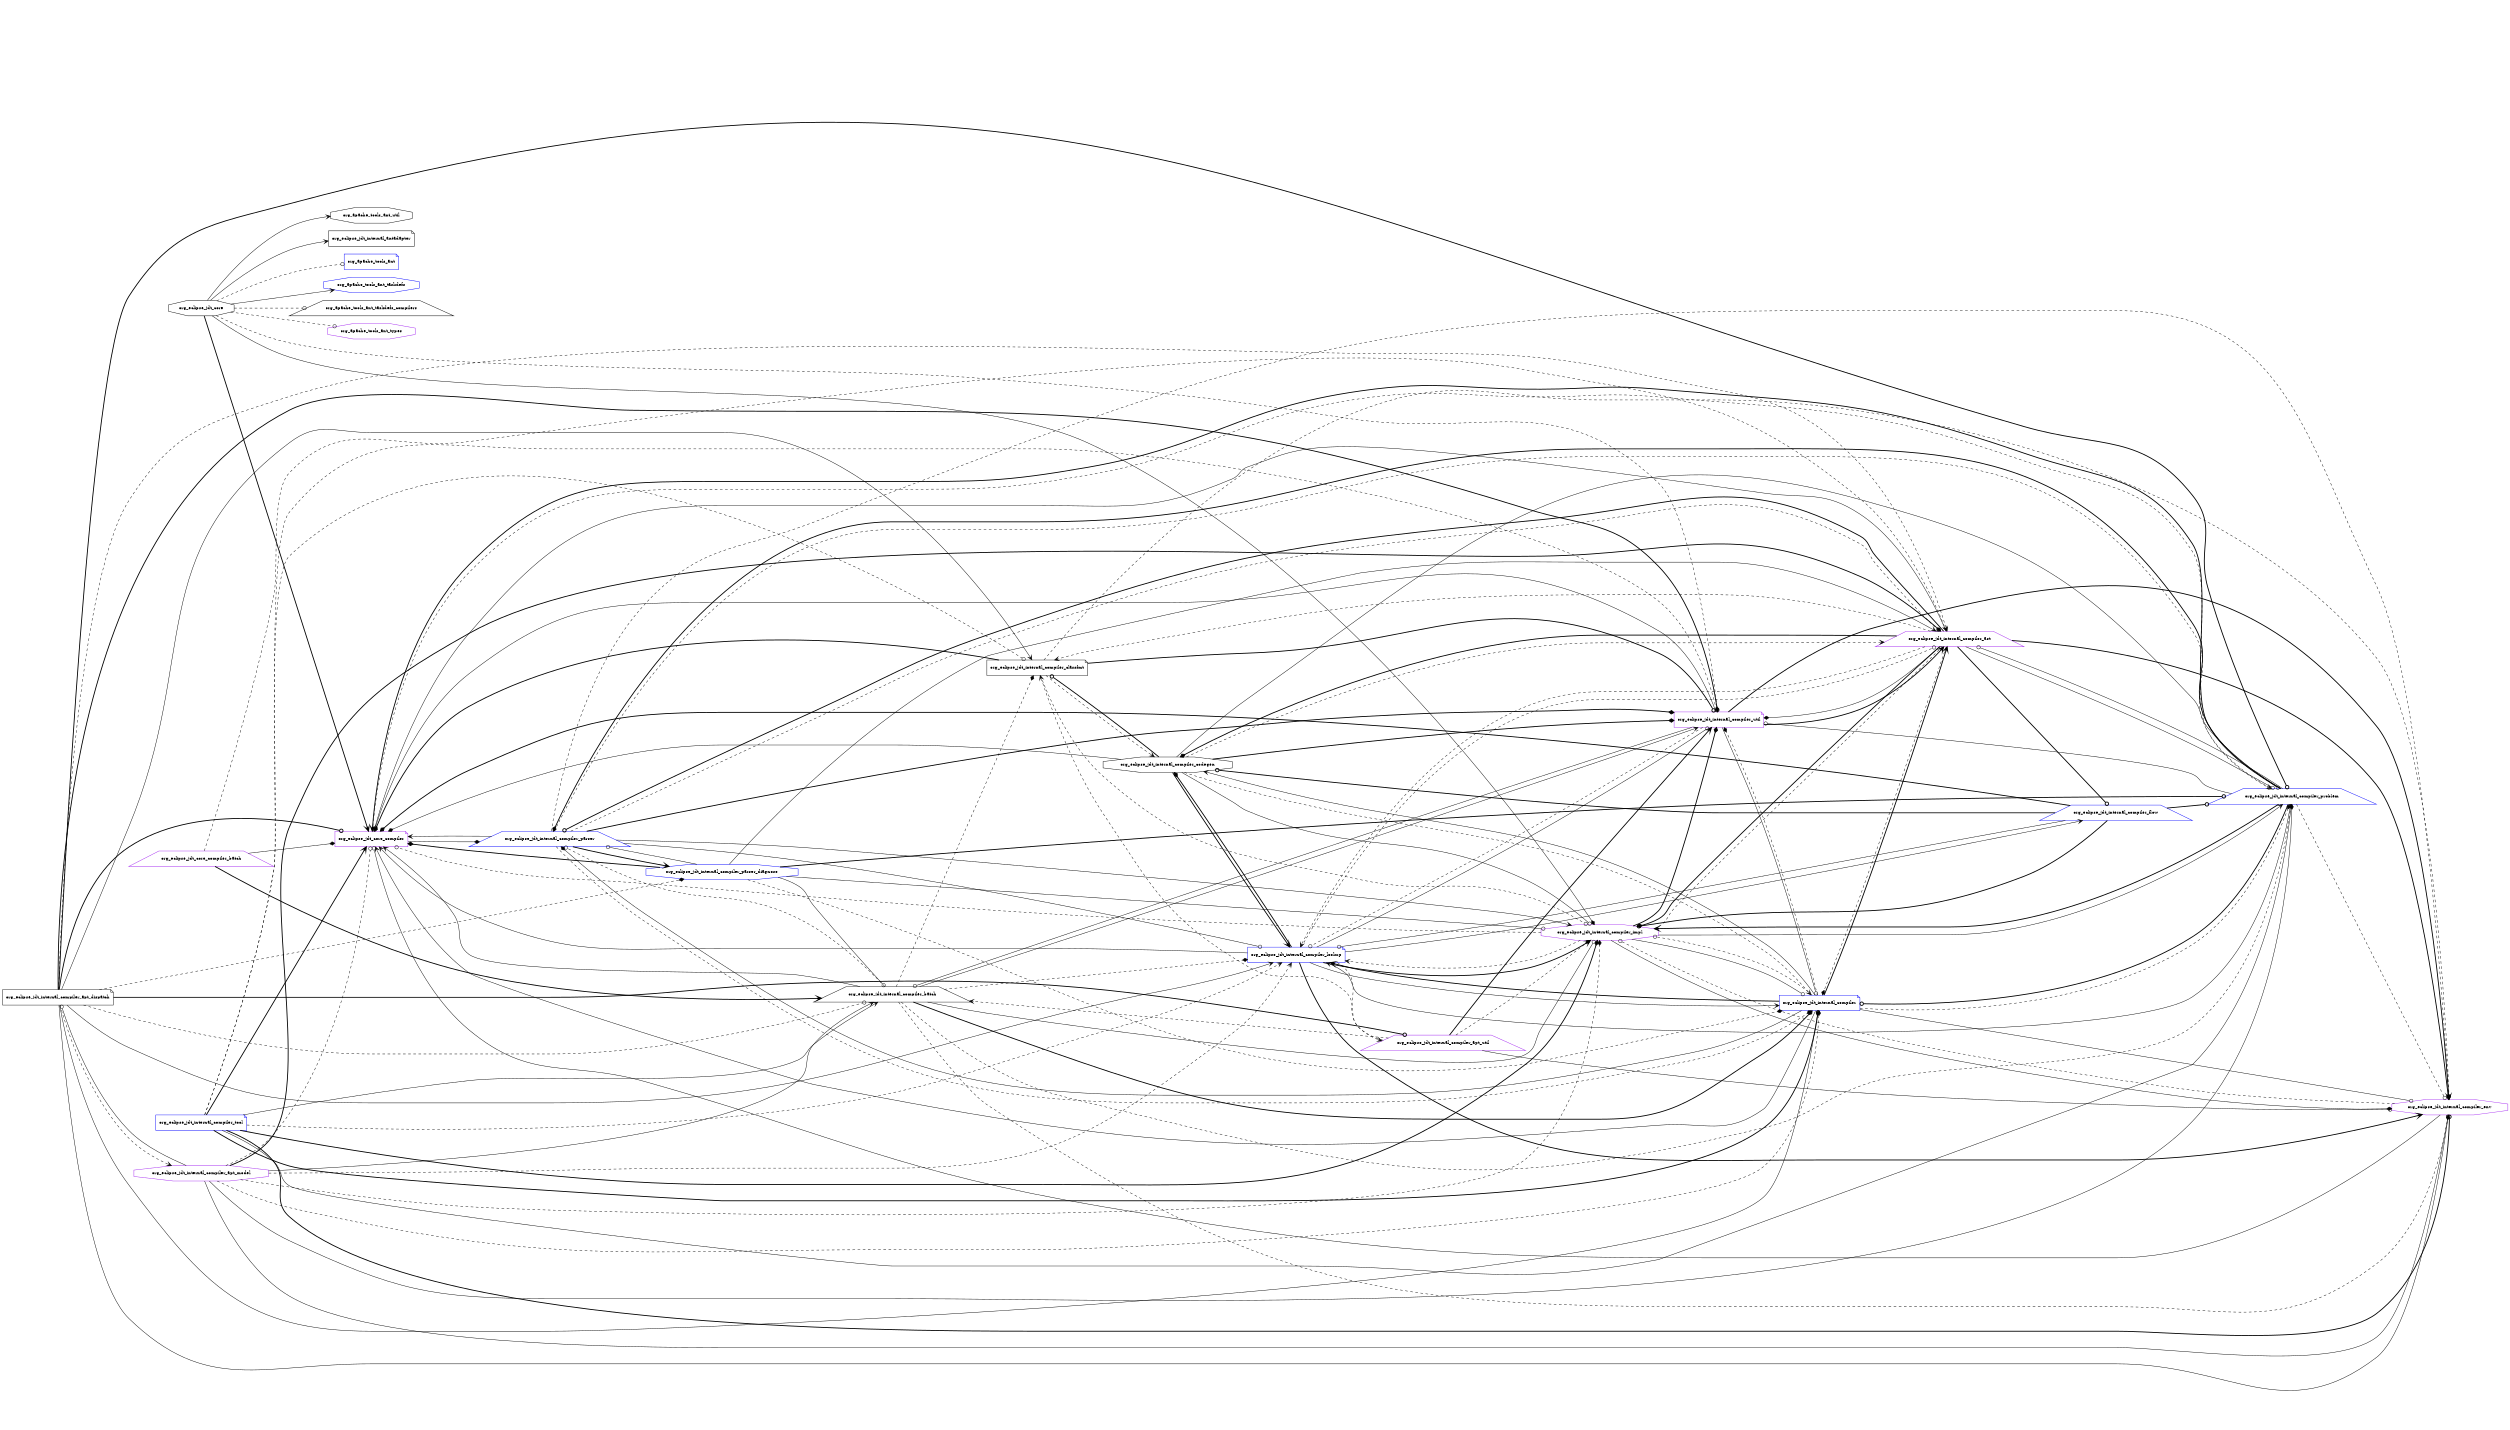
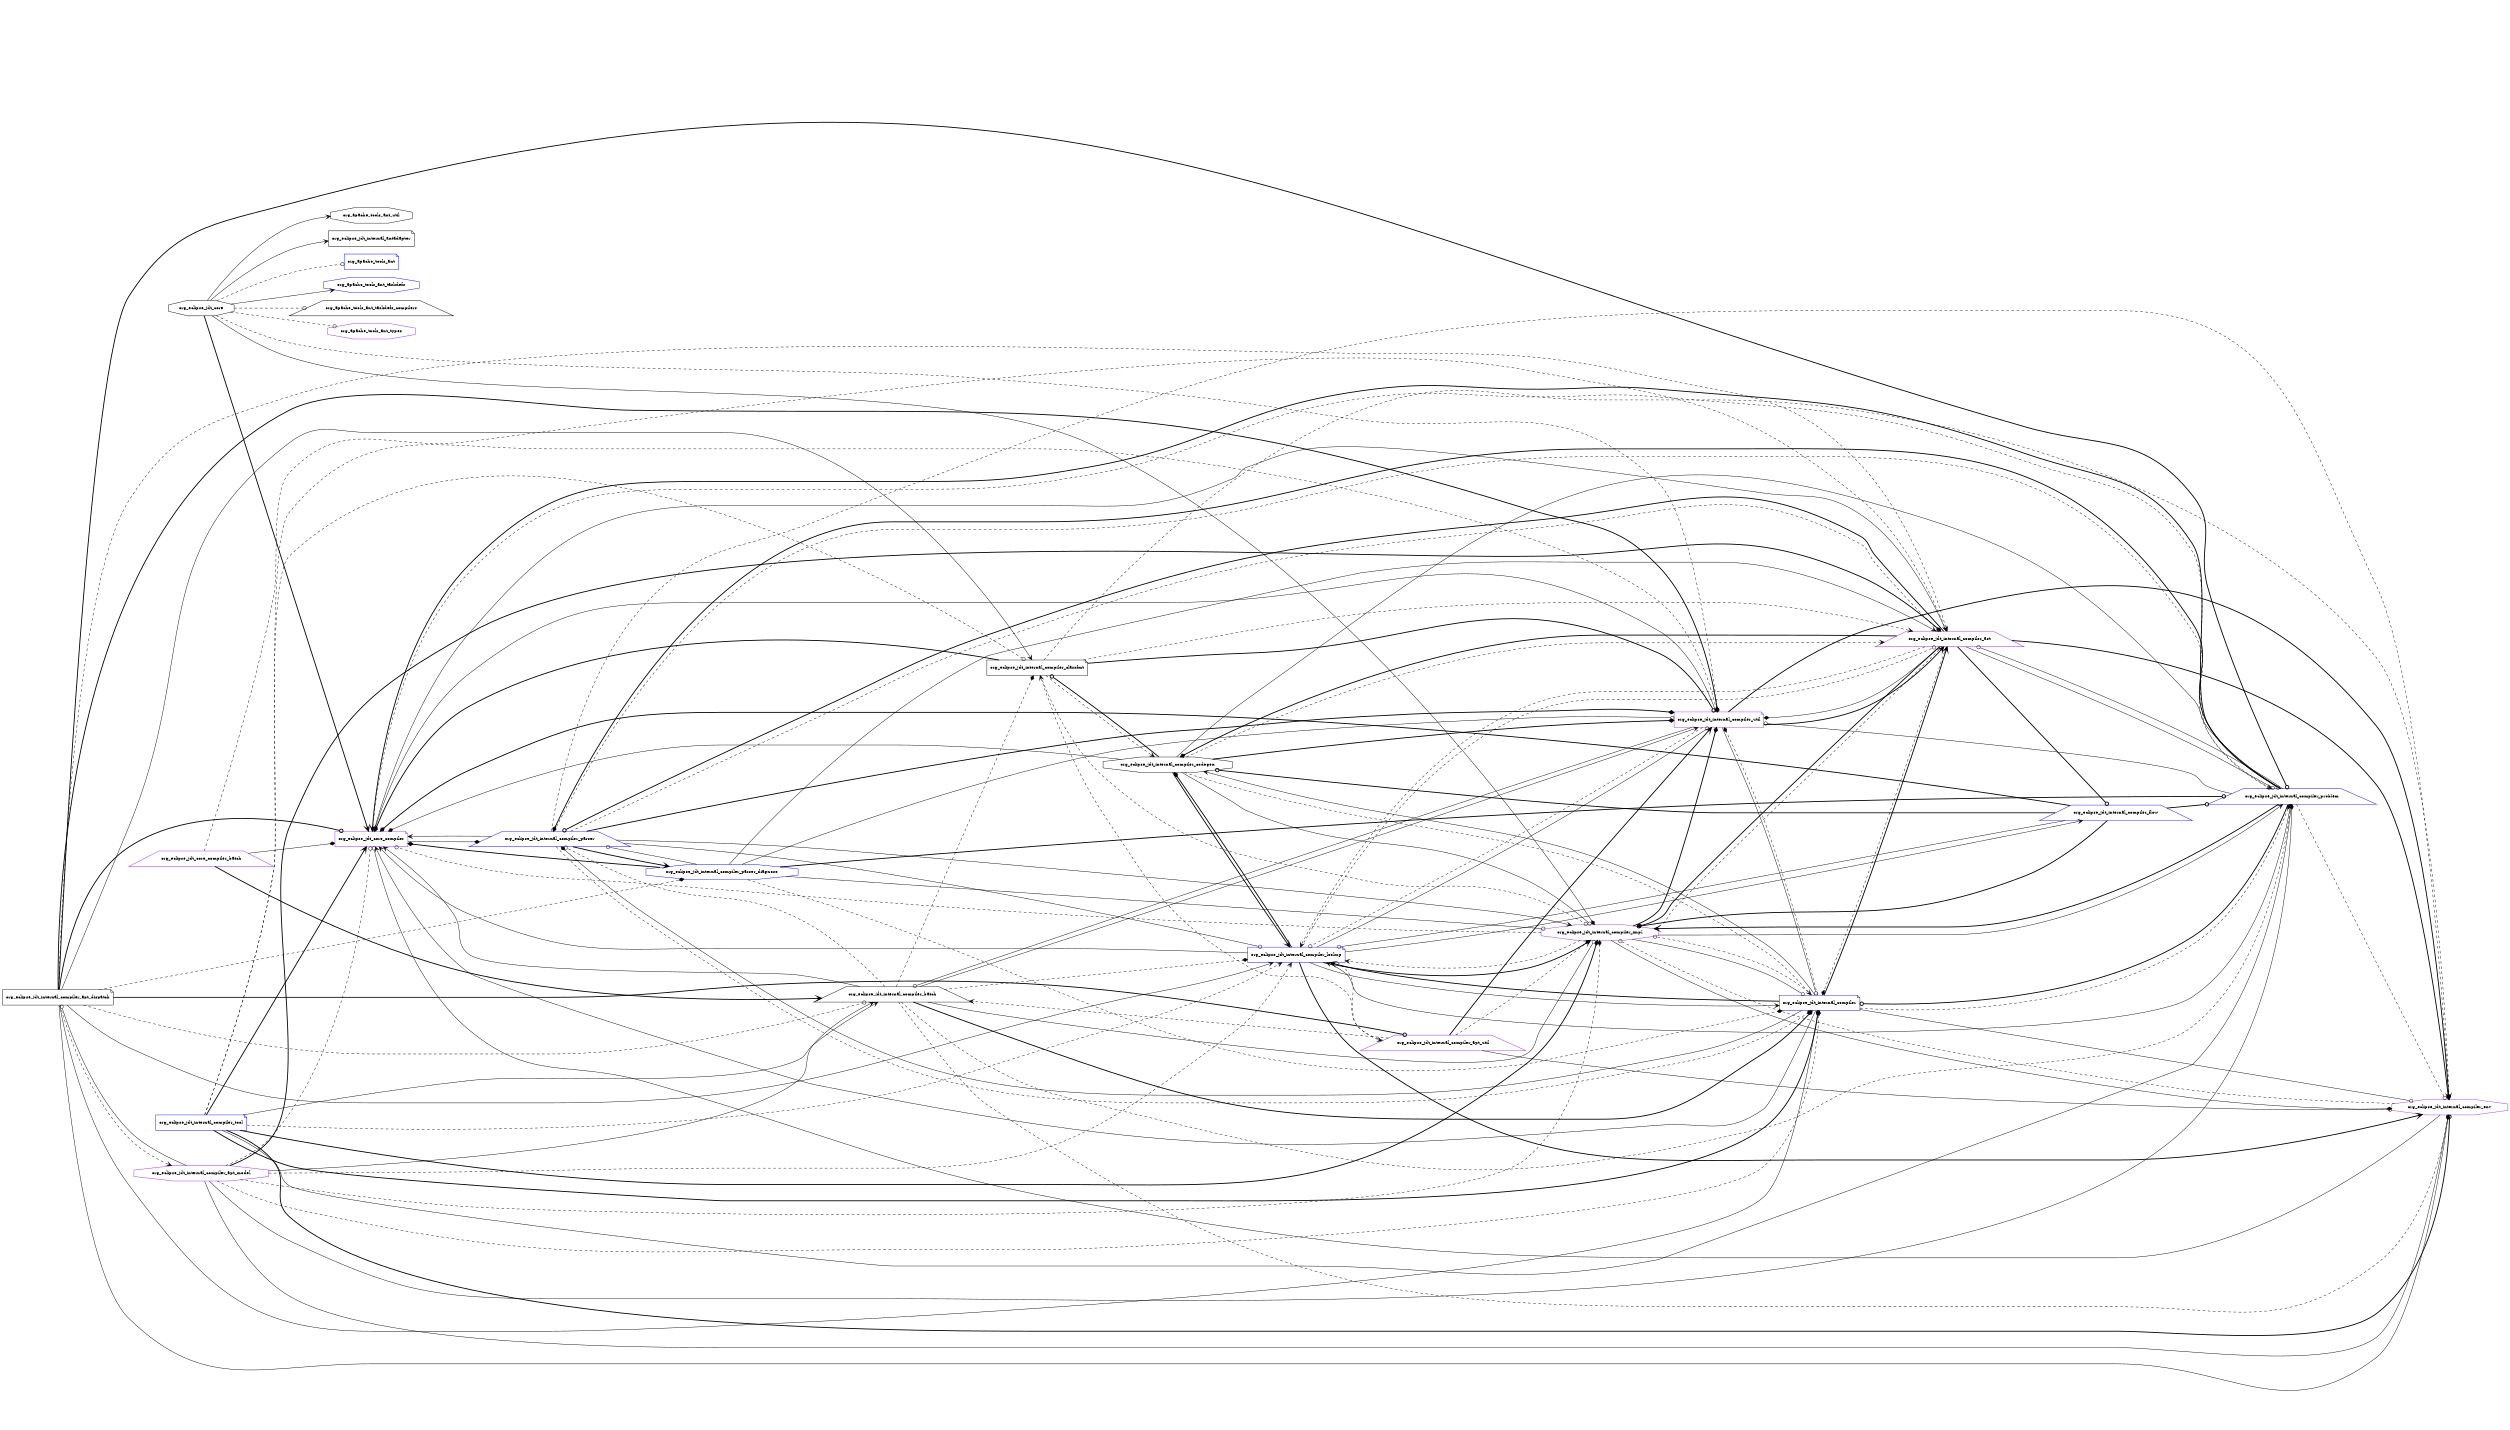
(1494, 597) -> (1495, 604)
(832, 927) -> (1174, 743)
